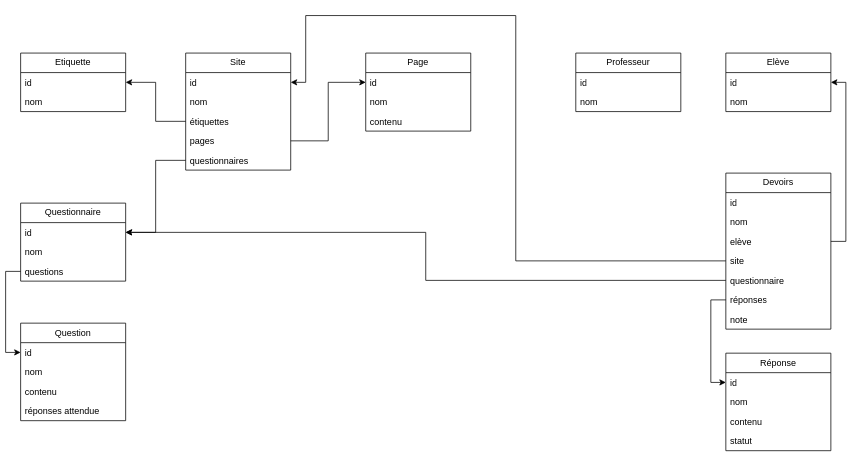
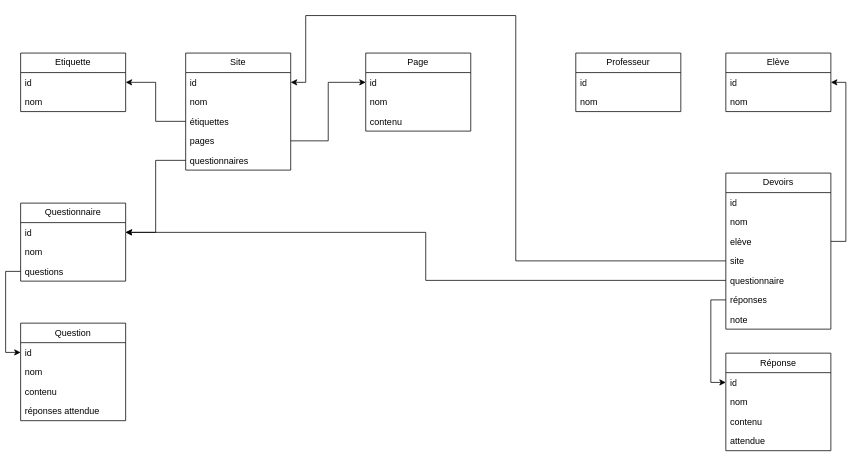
(745, 442) -> (750, 442)
